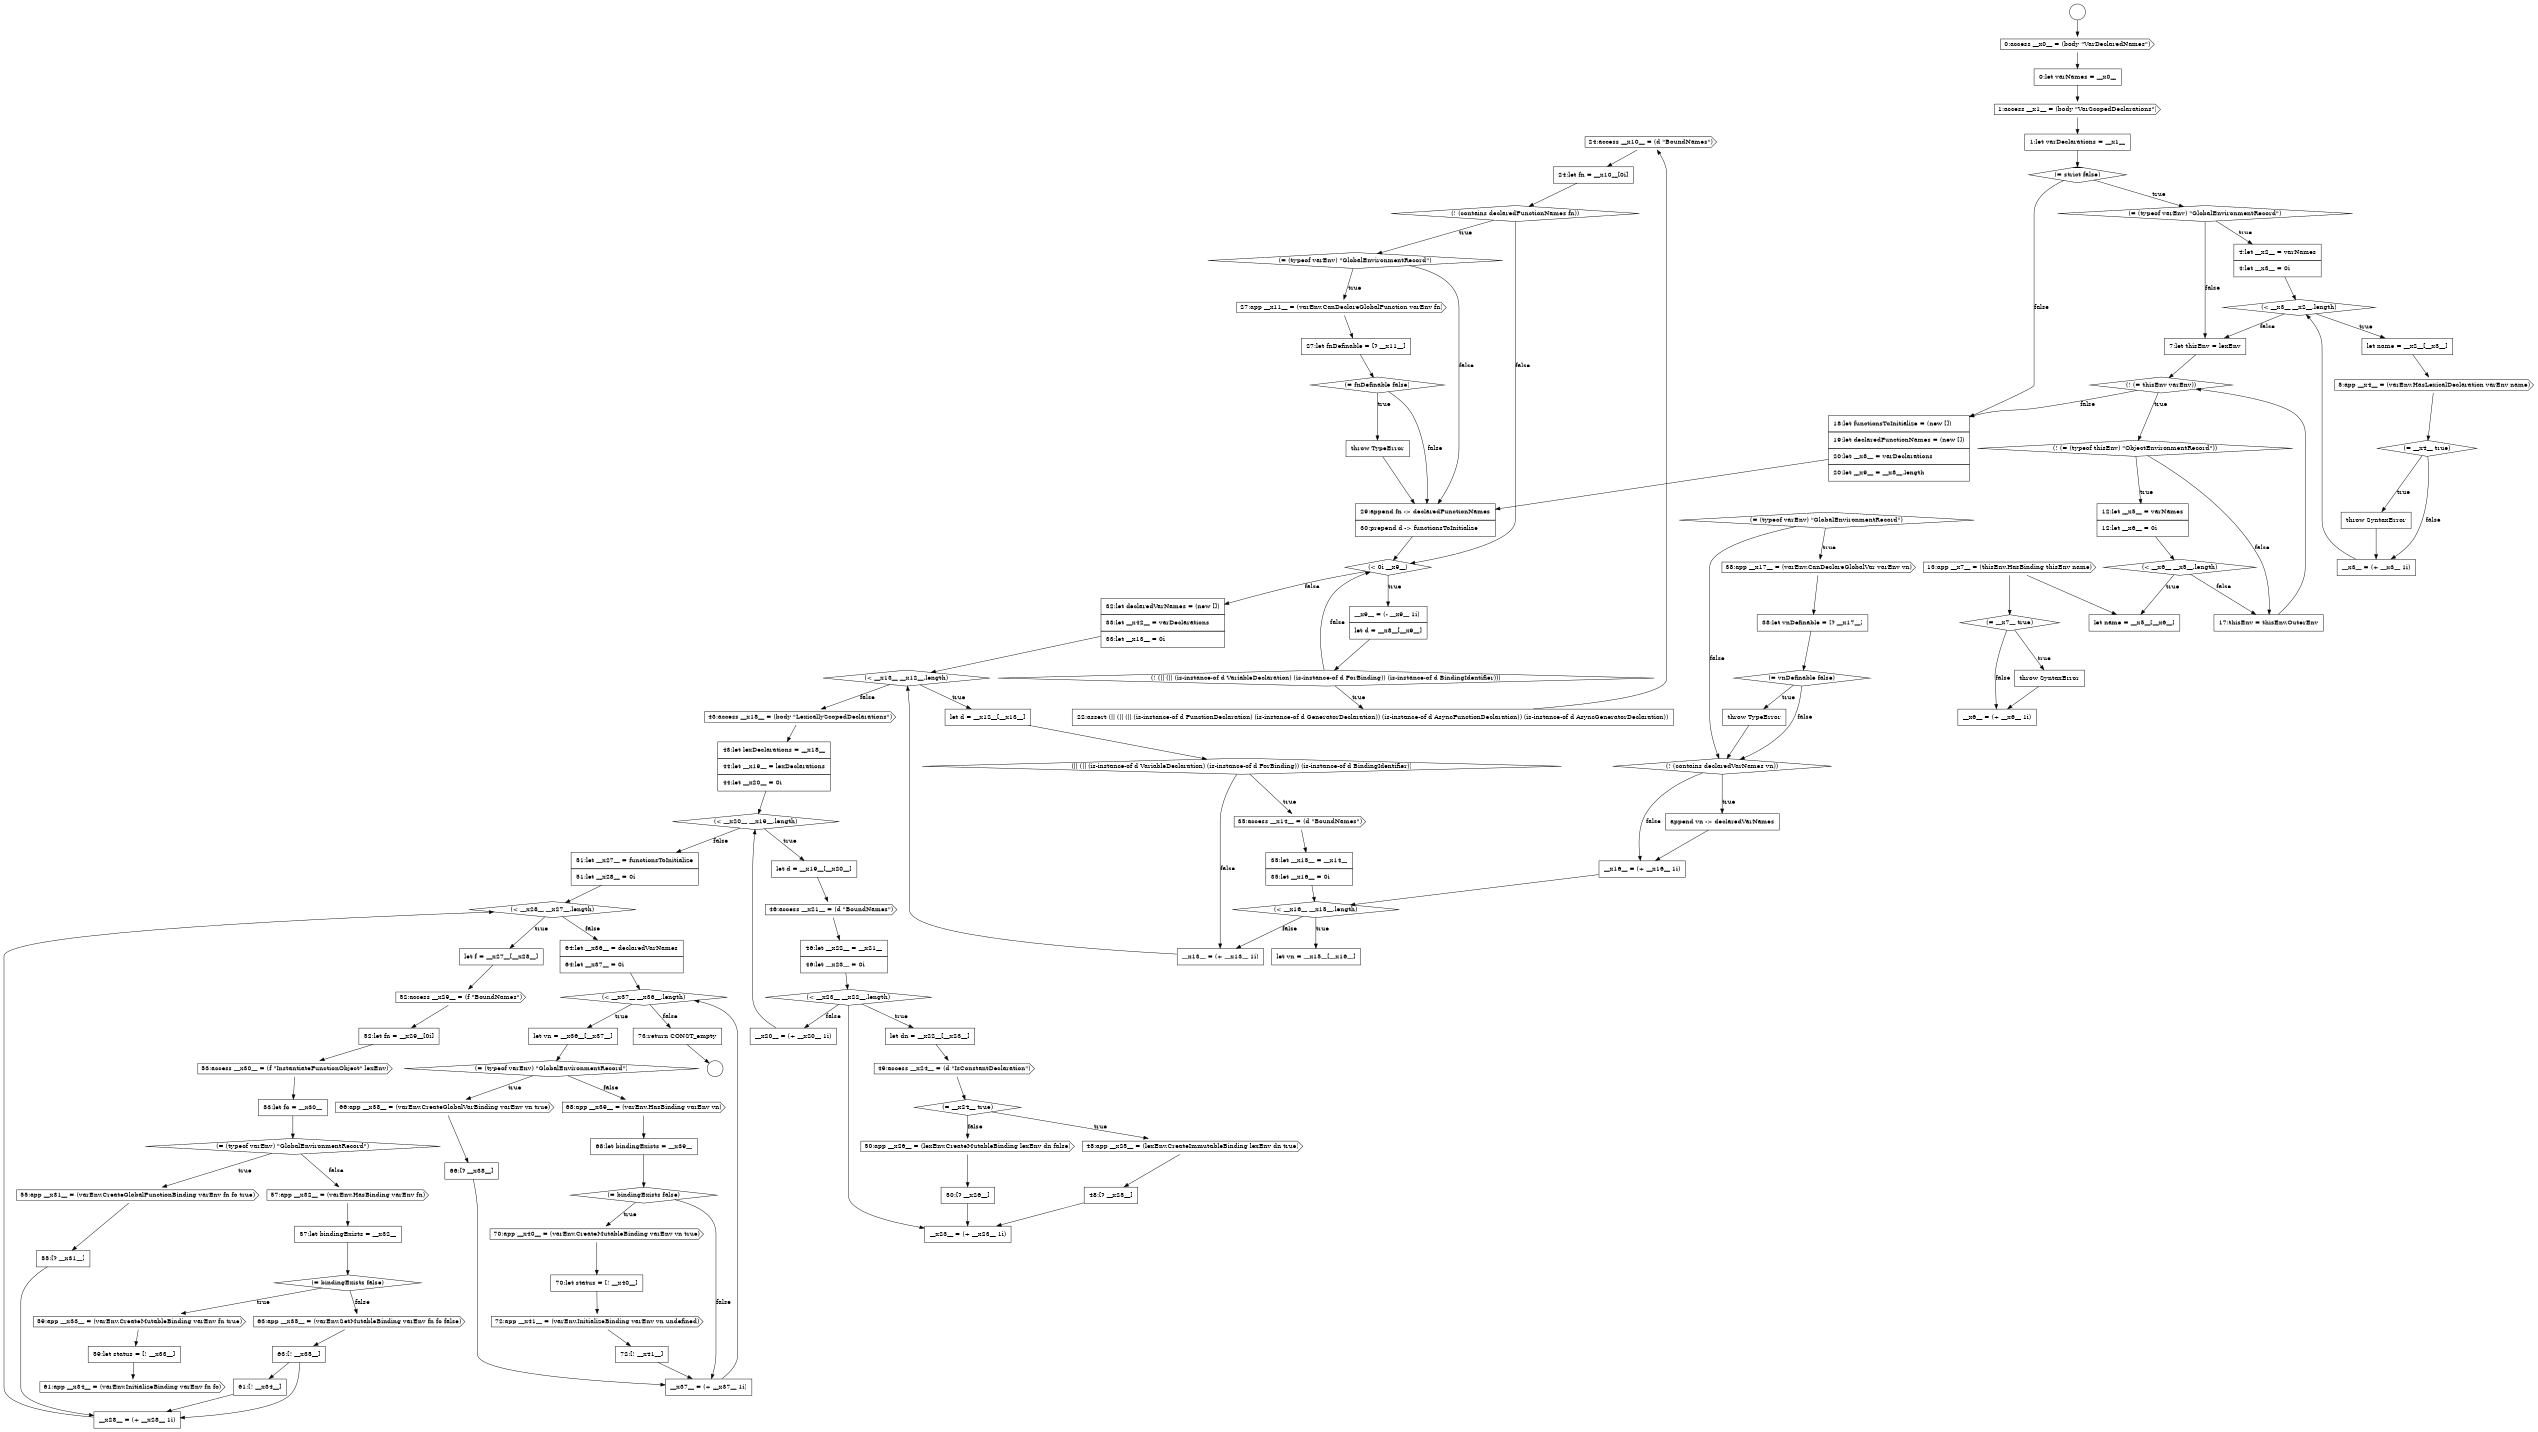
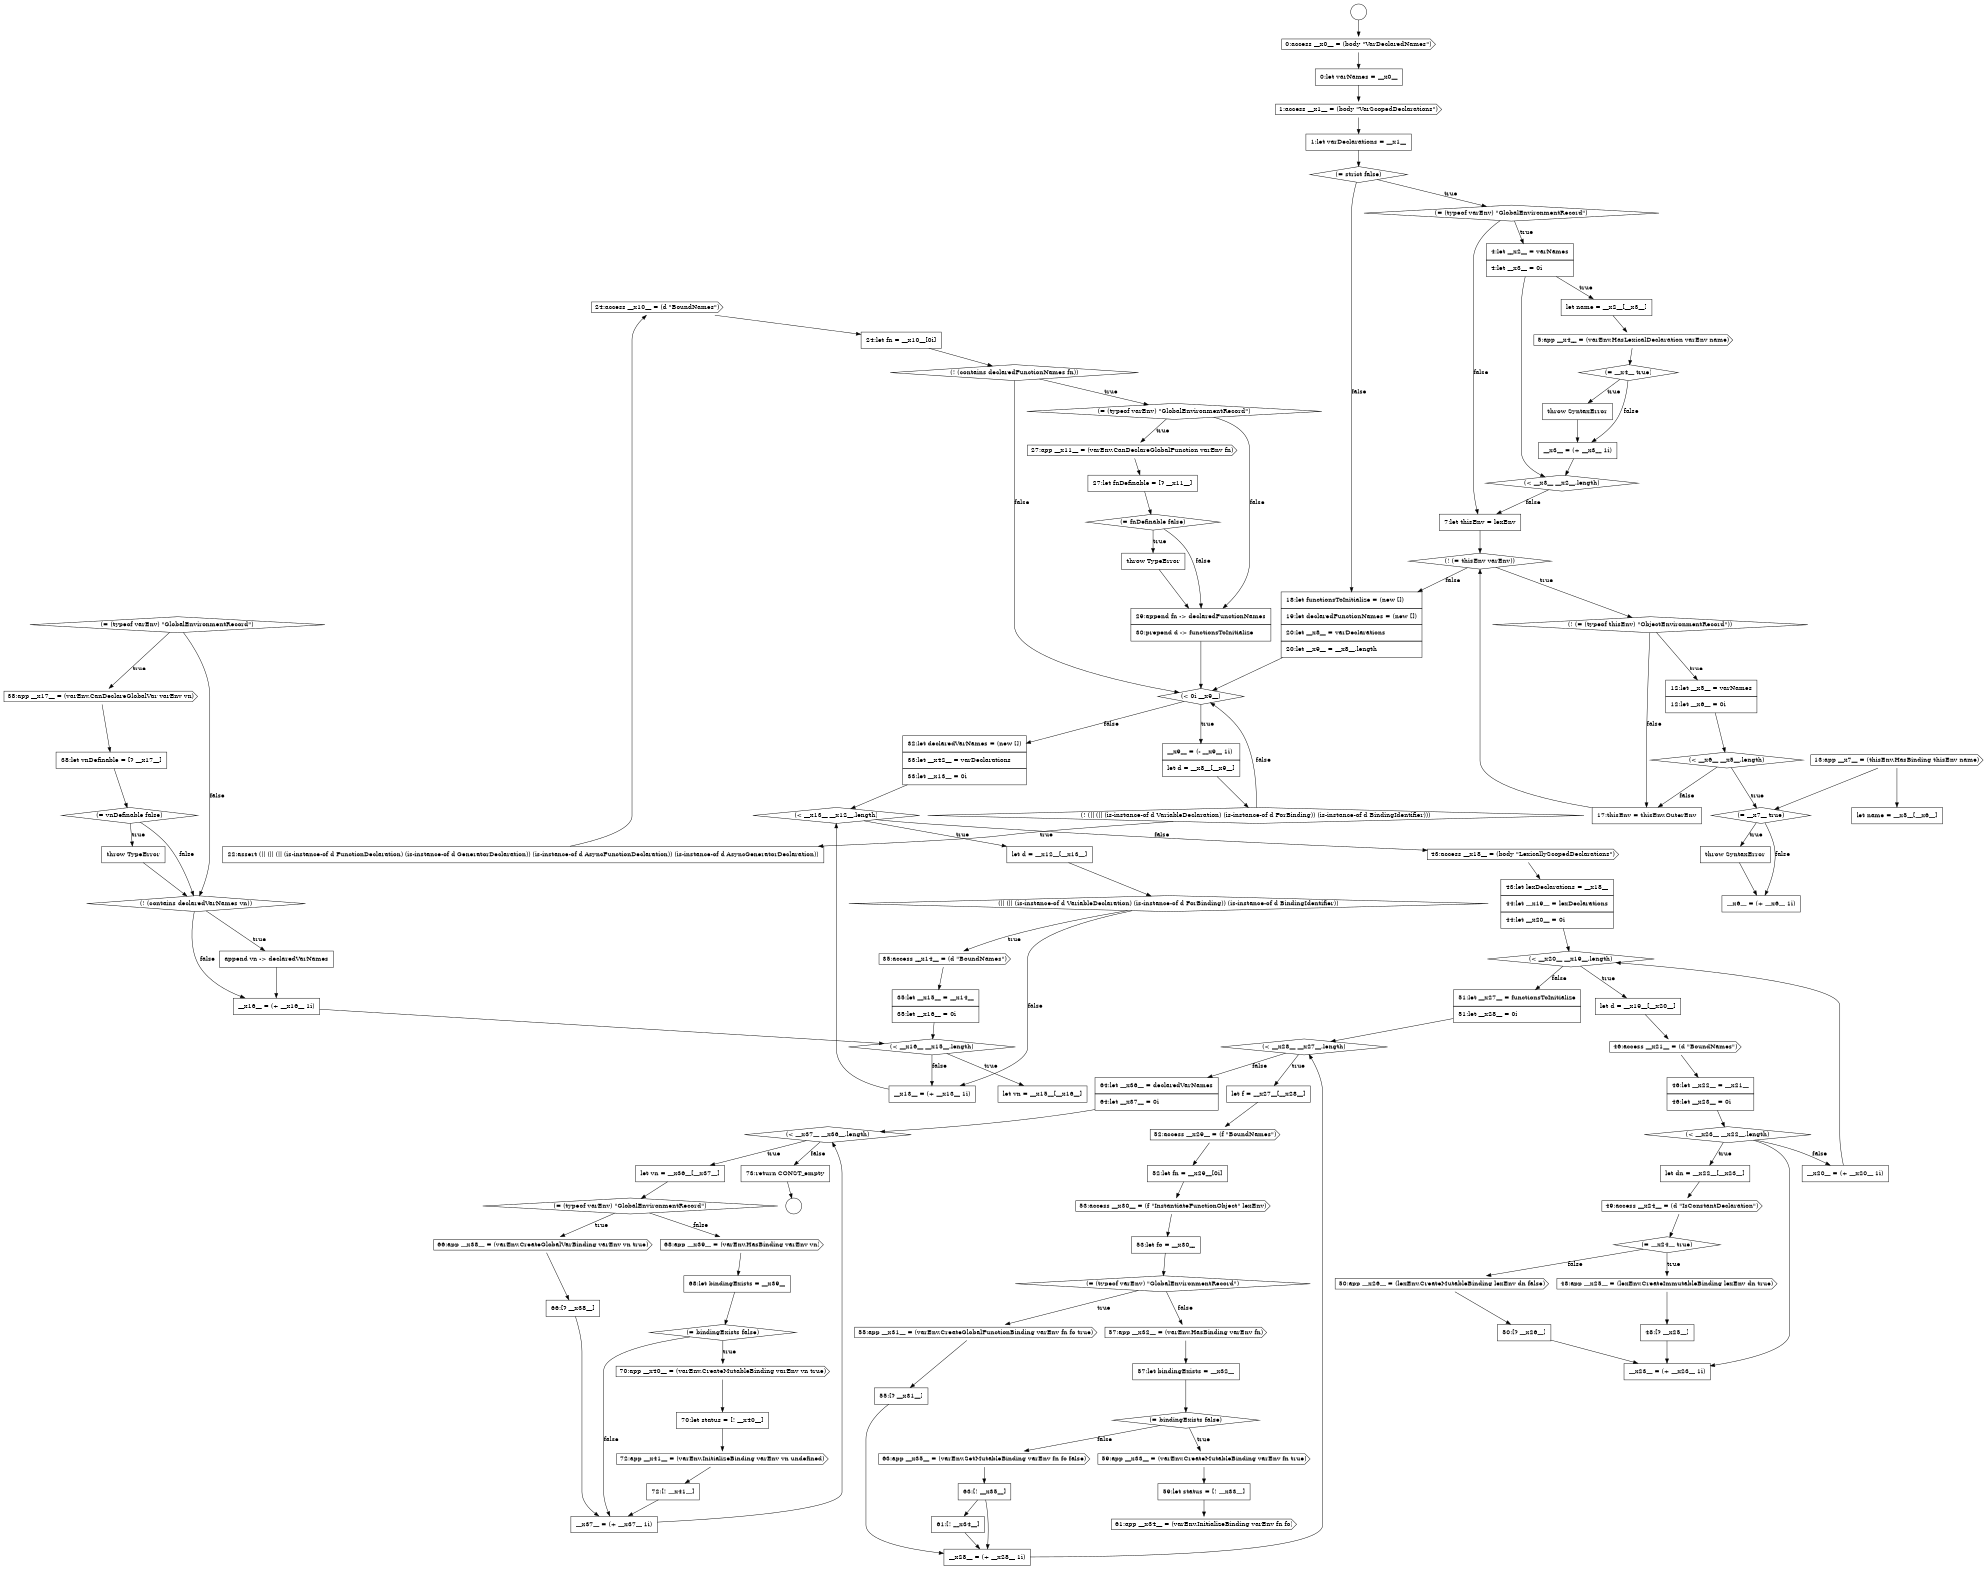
(2348, 325) -> (1573, 287)
(1672, 483) -> (1250, 673)
(2159, 593) -> (1743, 786)
